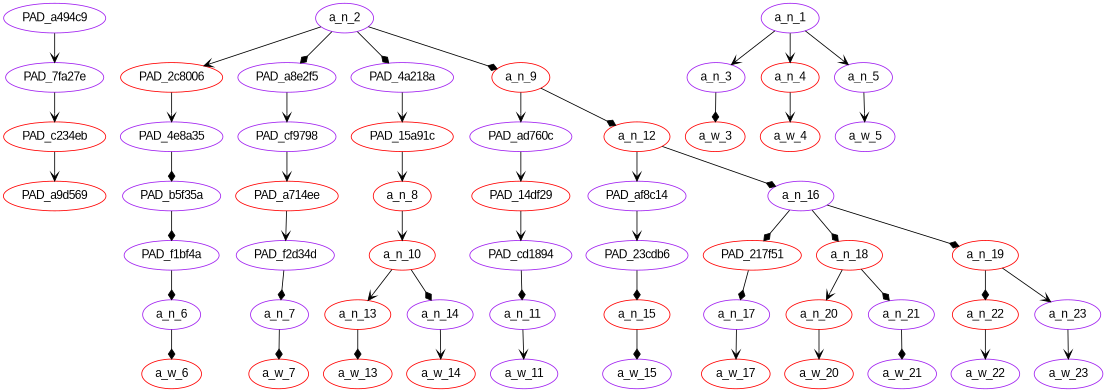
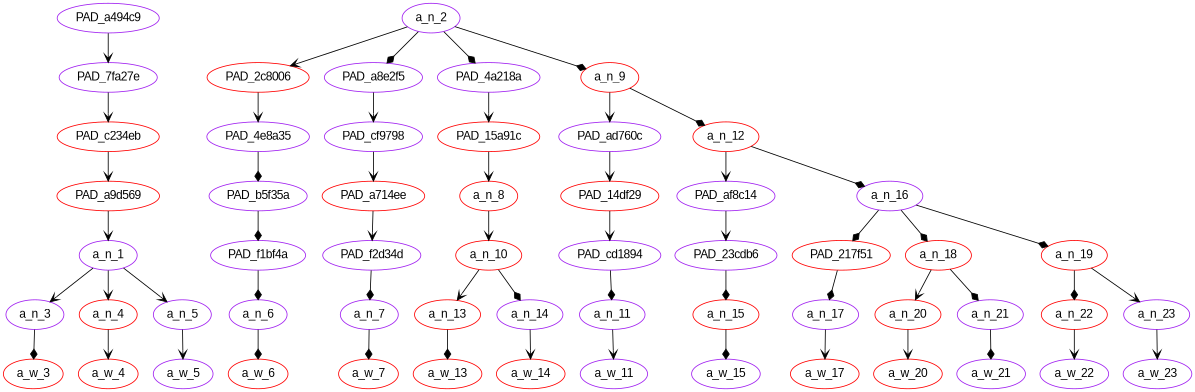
none -> (108, 222)
